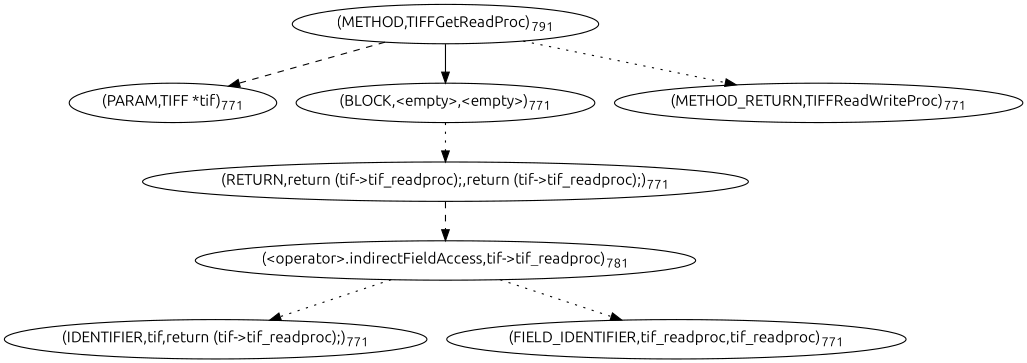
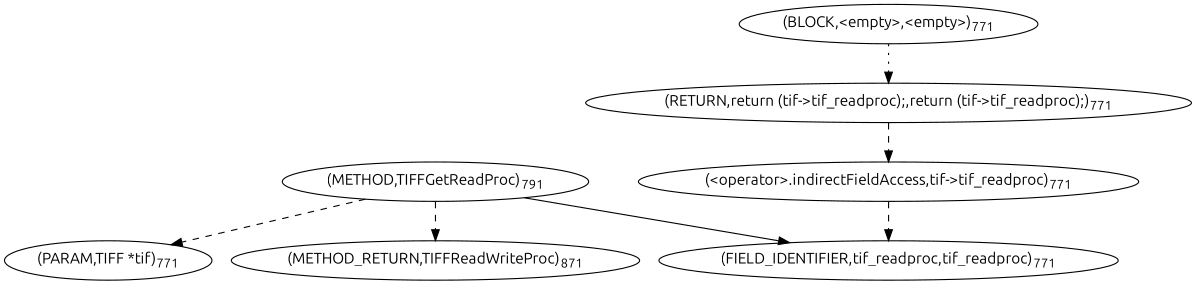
(445, 58) -> (652, 219)
(624, 62) -> (435, 216)
(955, 101) -> (572, 259)
(618, 259) -> (1061, 180)
(556, 298) -> (889, 216)
(216, 339) -> none
